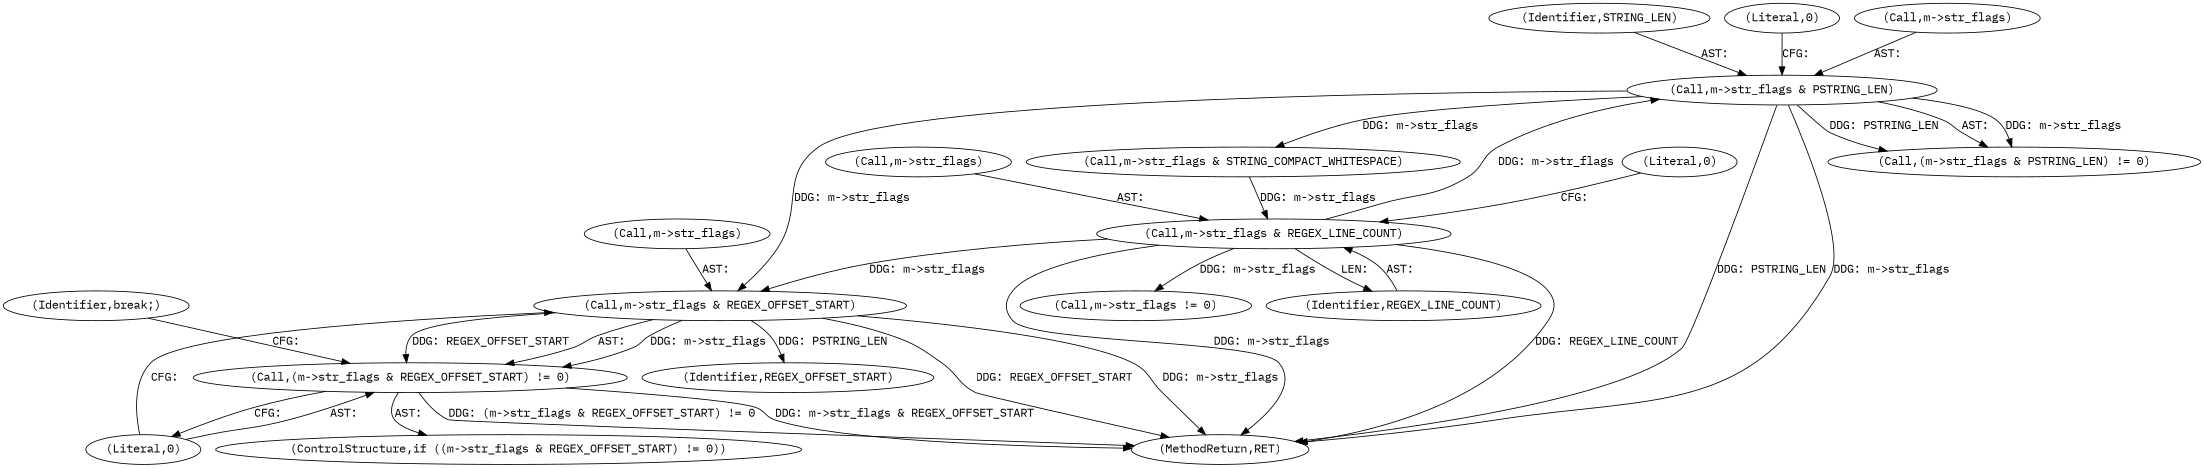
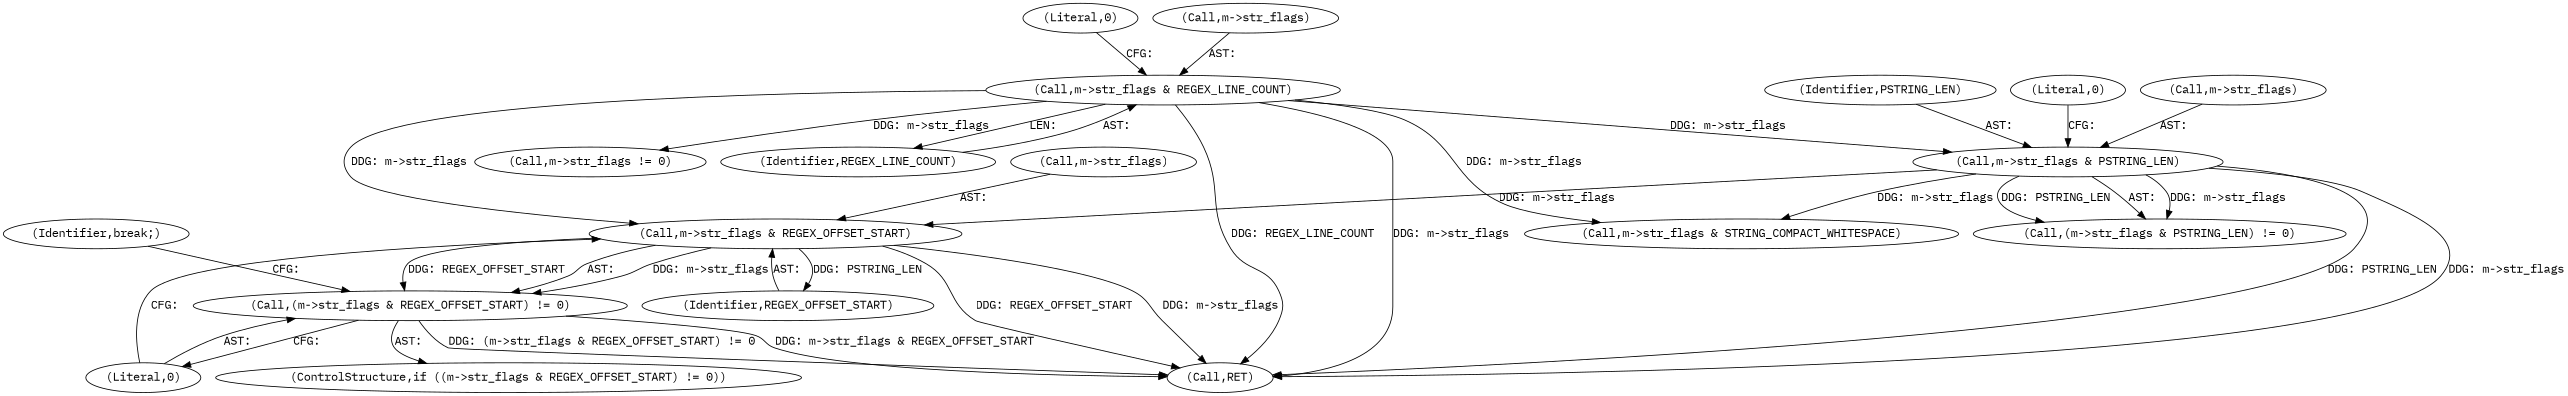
(1599, 18) -> (1880, 90)
(1257, 194) -> (1448, 153)
none -> (773, 275)
(1220, 450) -> (1220, 378)
